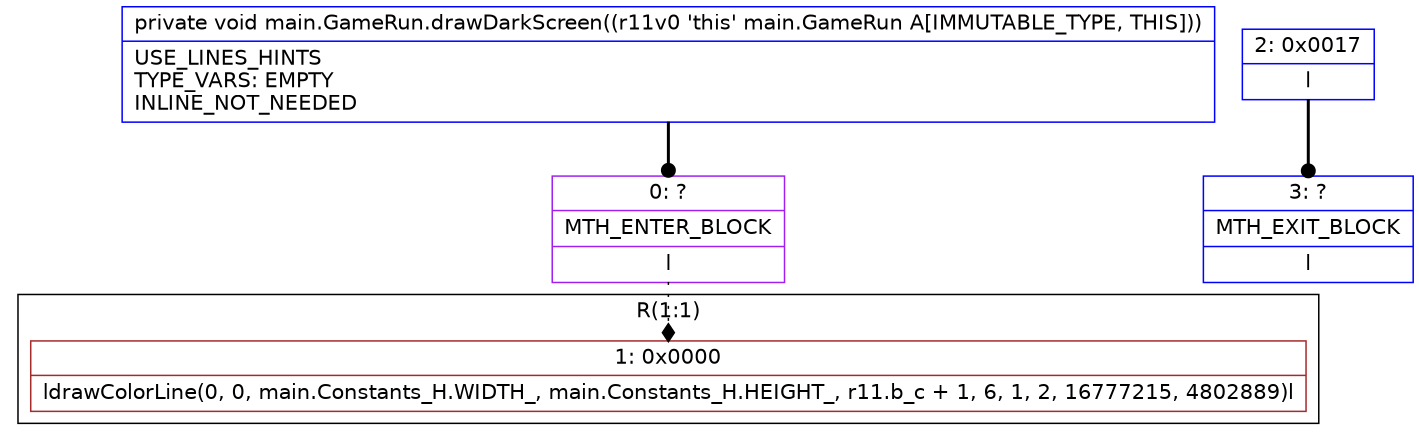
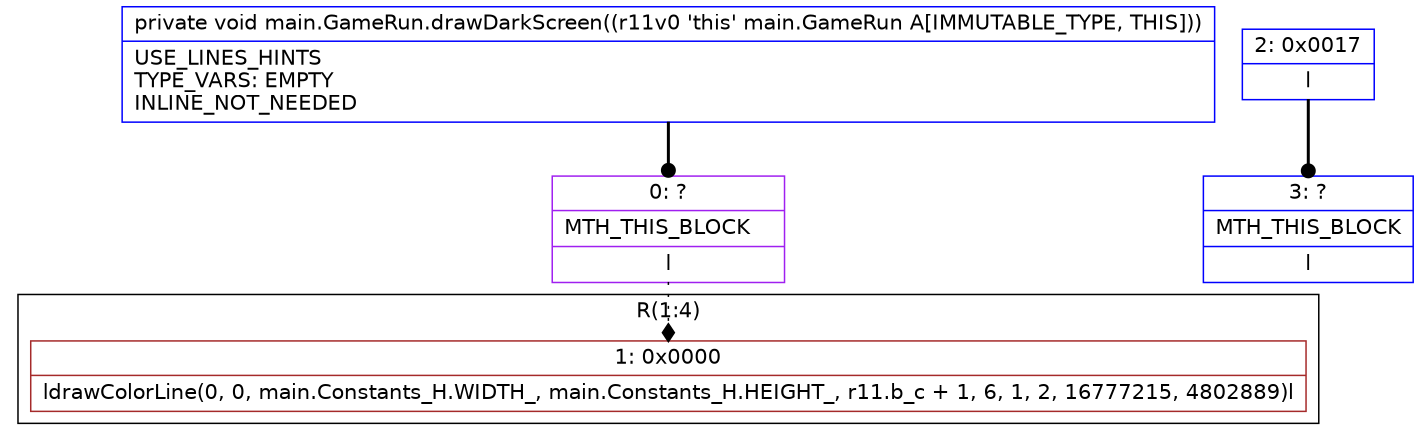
(668, 228) -> (657, 228)
(1308, 228) -> (1308, 228)
(668, 312) -> (668, 312)
